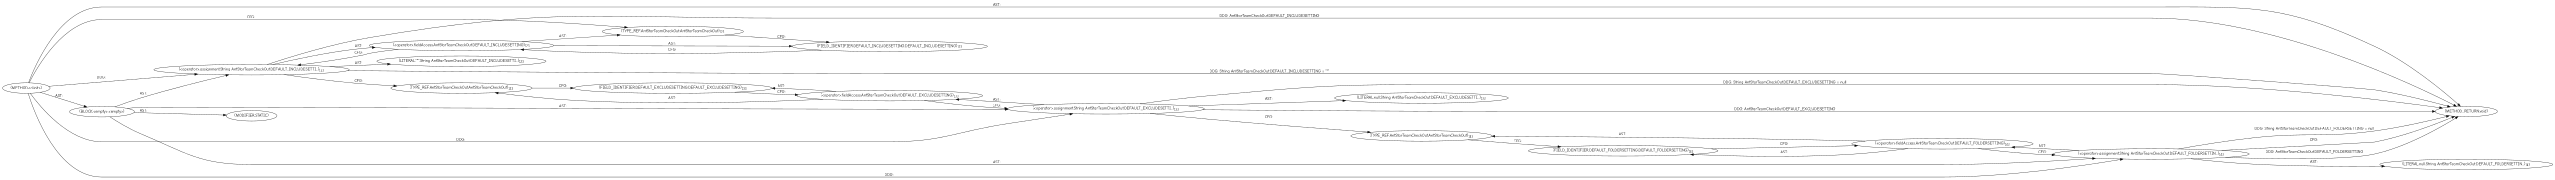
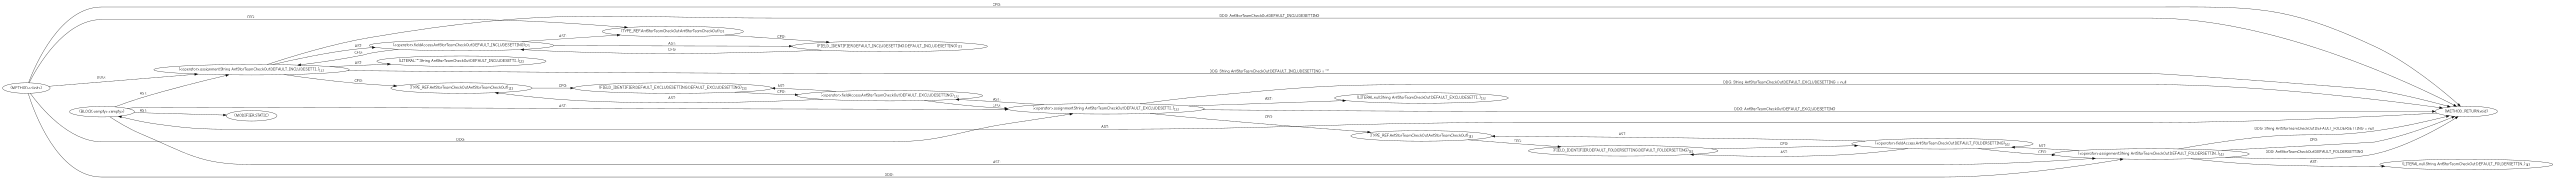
(997, 5) -> (997, 5)
(62, 99) -> (1337, 125)
